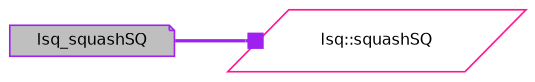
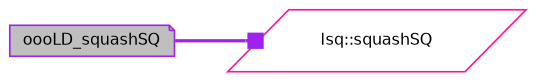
(92, 41) -> (92, 41)
